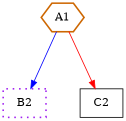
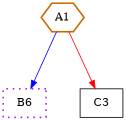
(25, 103) -> (25, 103)
(102, 103) -> (102, 103)
